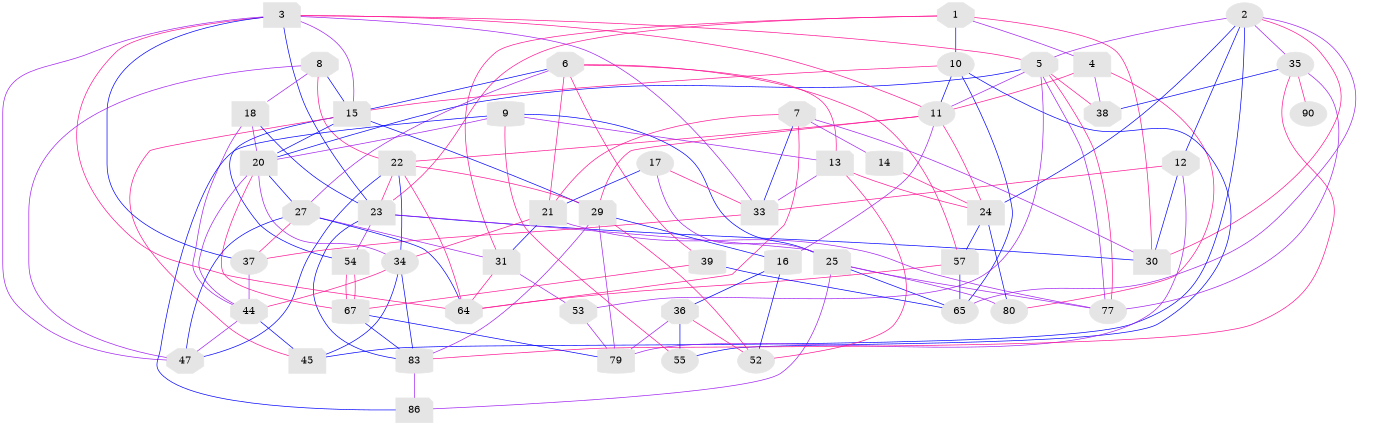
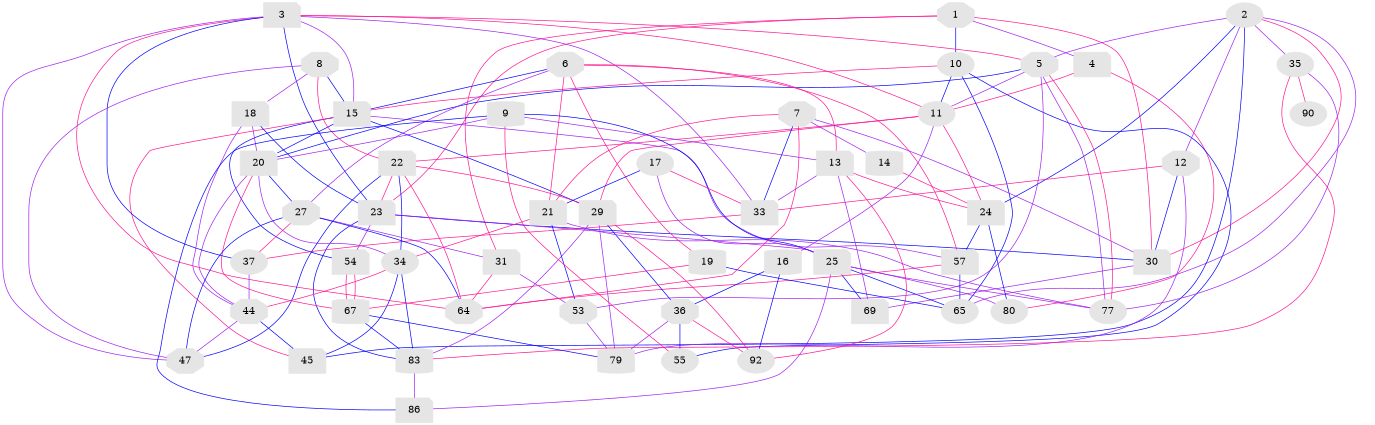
(1211, 92) -> (1213, 89)
(1103, 114) -> none
none -> (586, 137)
(657, 229) -> (639, 263)
(525, 237) -> (560, 251)
(707, 262) -> (707, 262)
none -> (870, 311)
(756, 361) -> (756, 361)
